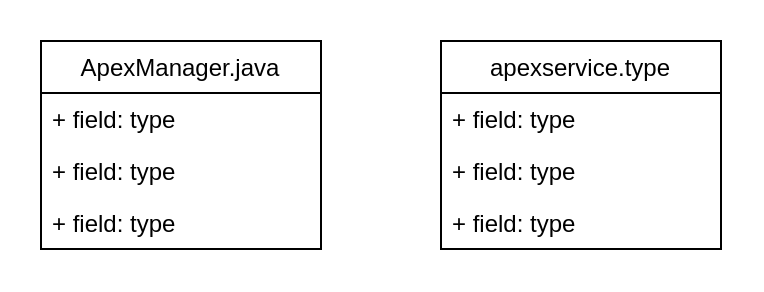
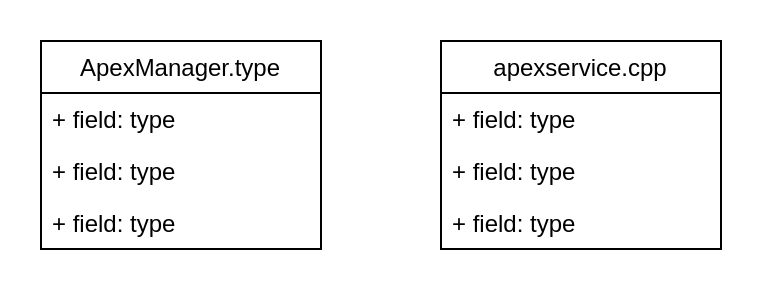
(180, 68) -> (180, 68)
(580, 68) -> (580, 68)
